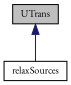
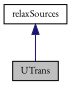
(35, 48) -> (35, 48)
